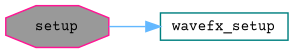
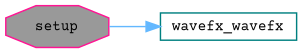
(224, 27) -> (229, 27)
